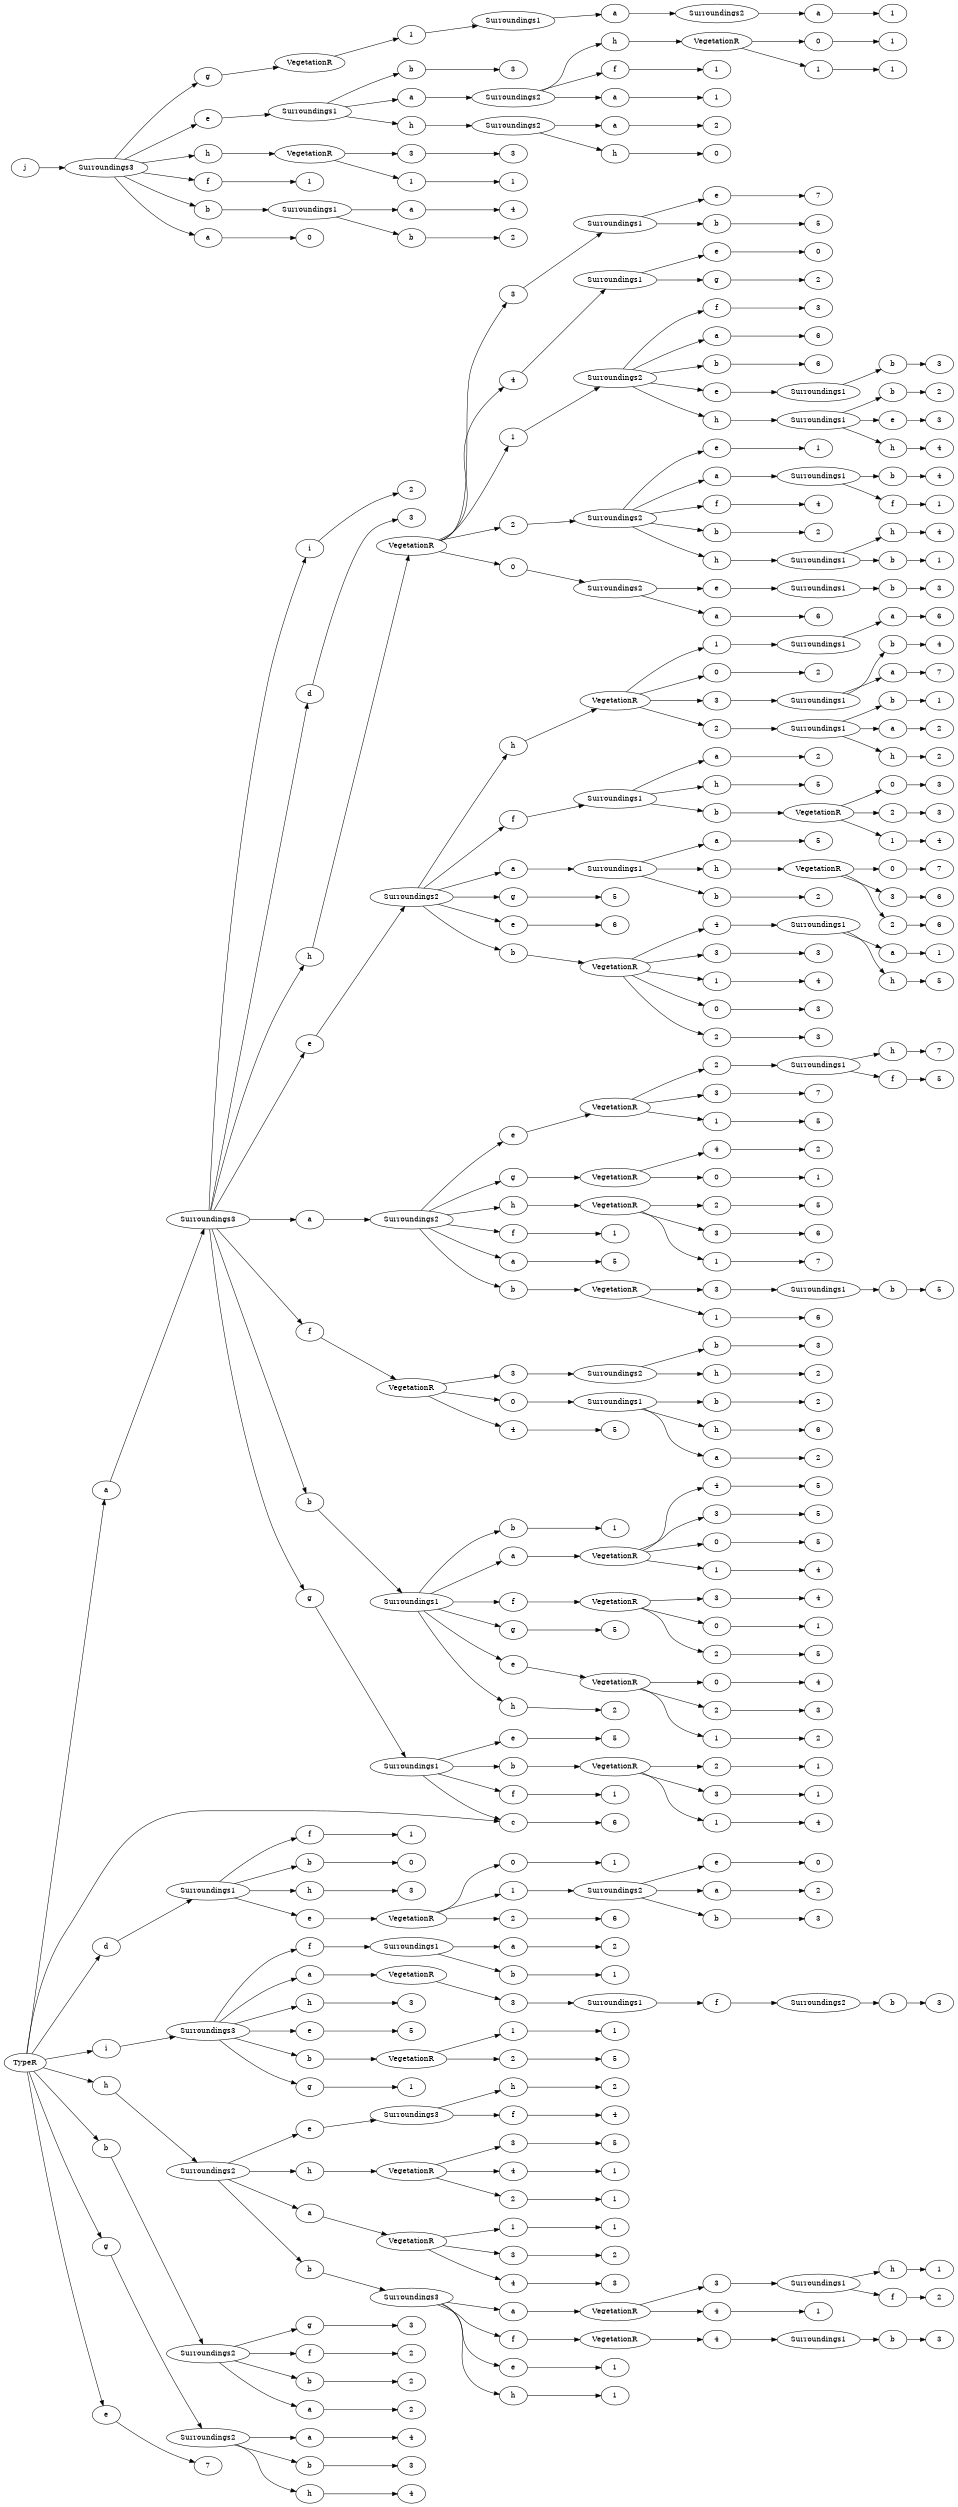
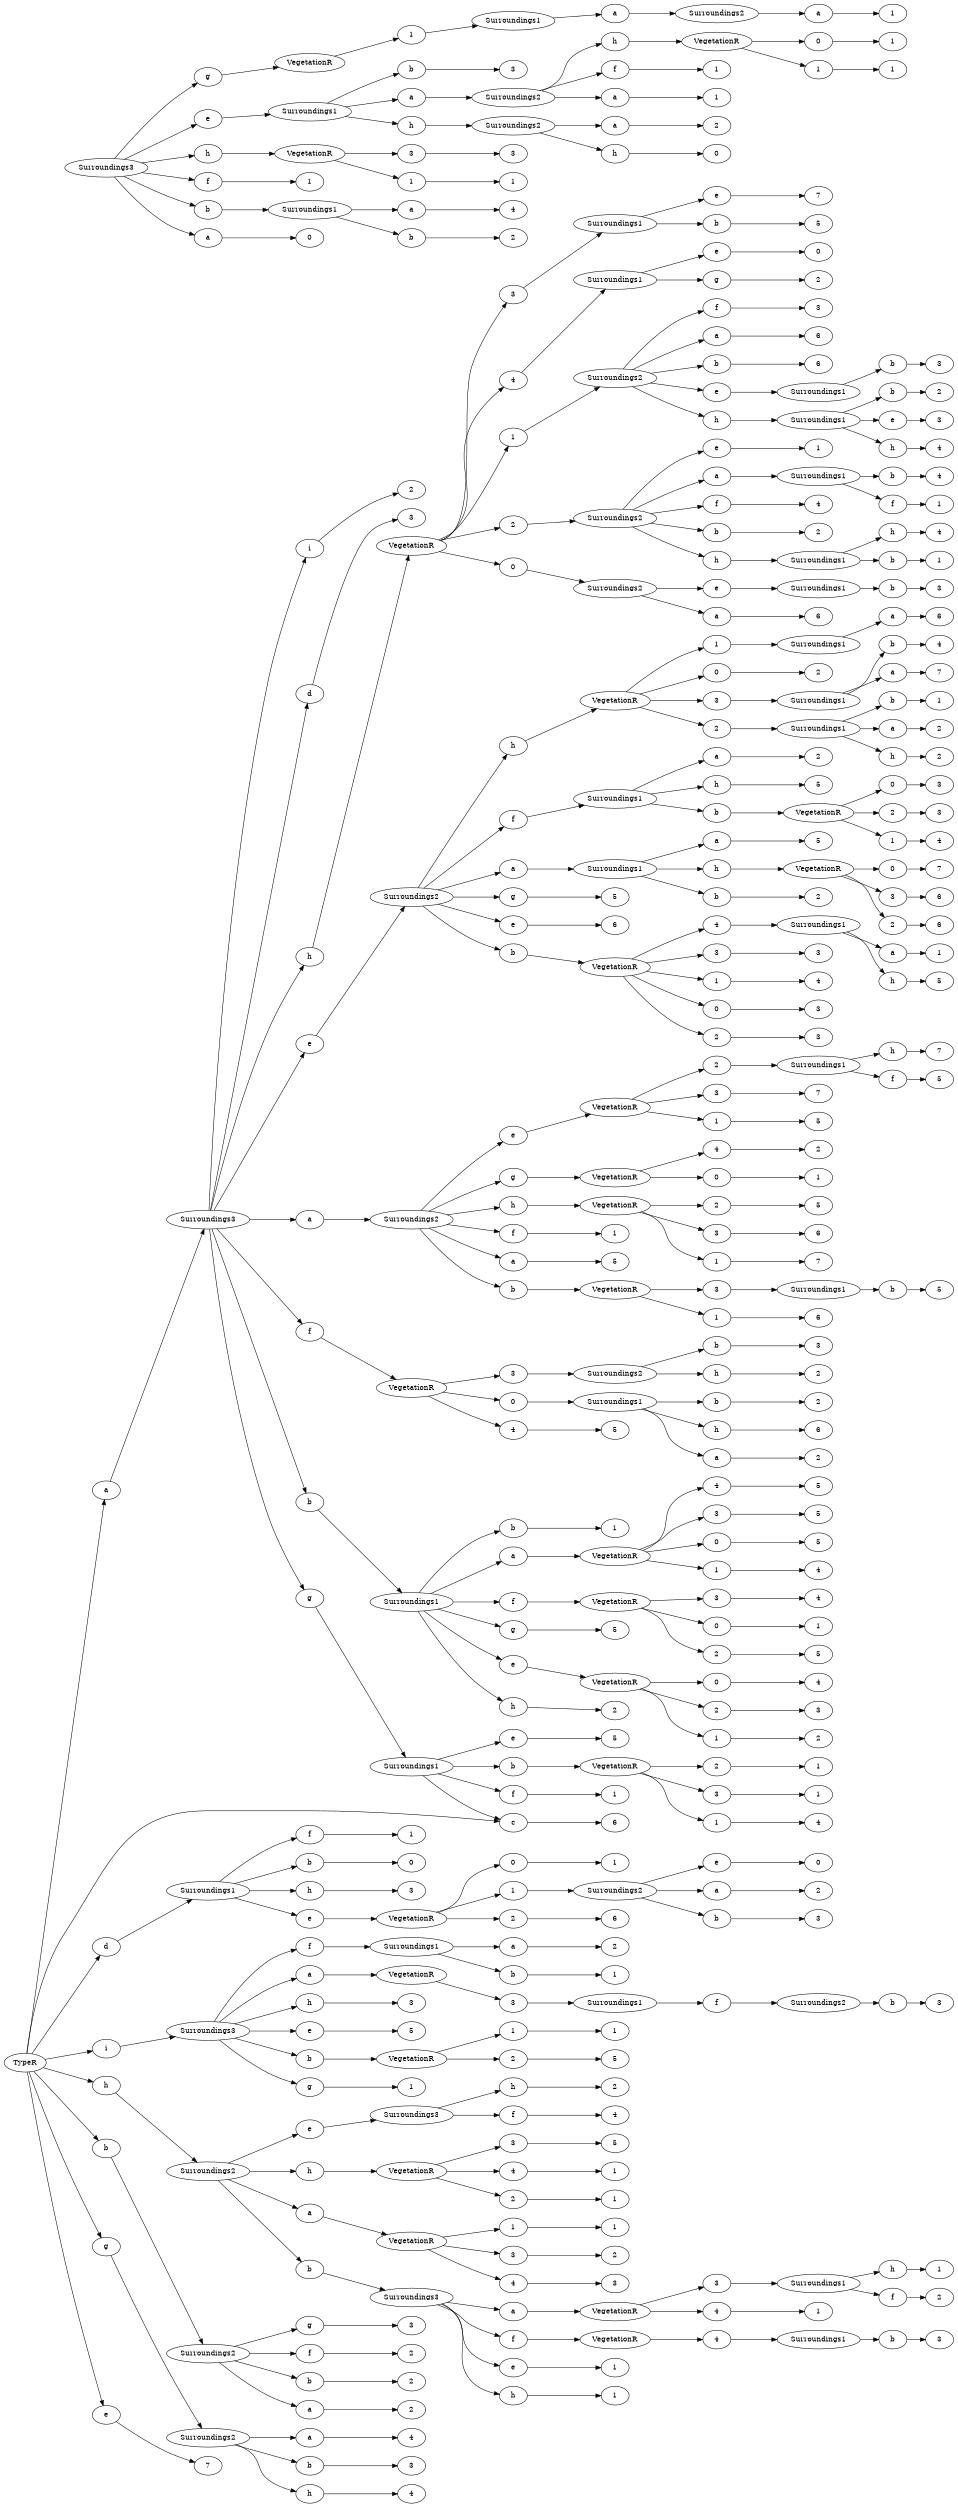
(25, 168) -> none
